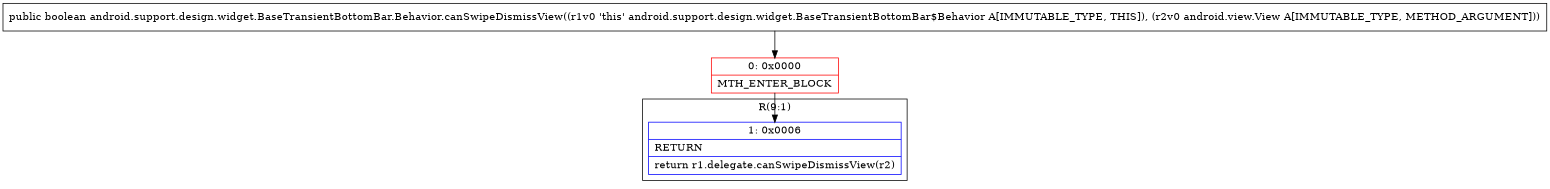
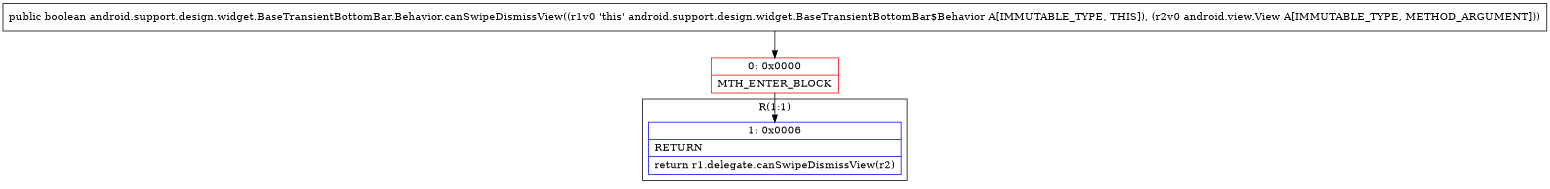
(775, 108) -> (775, 108)
